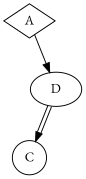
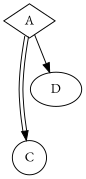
(44, 119) -> (21, 84)
